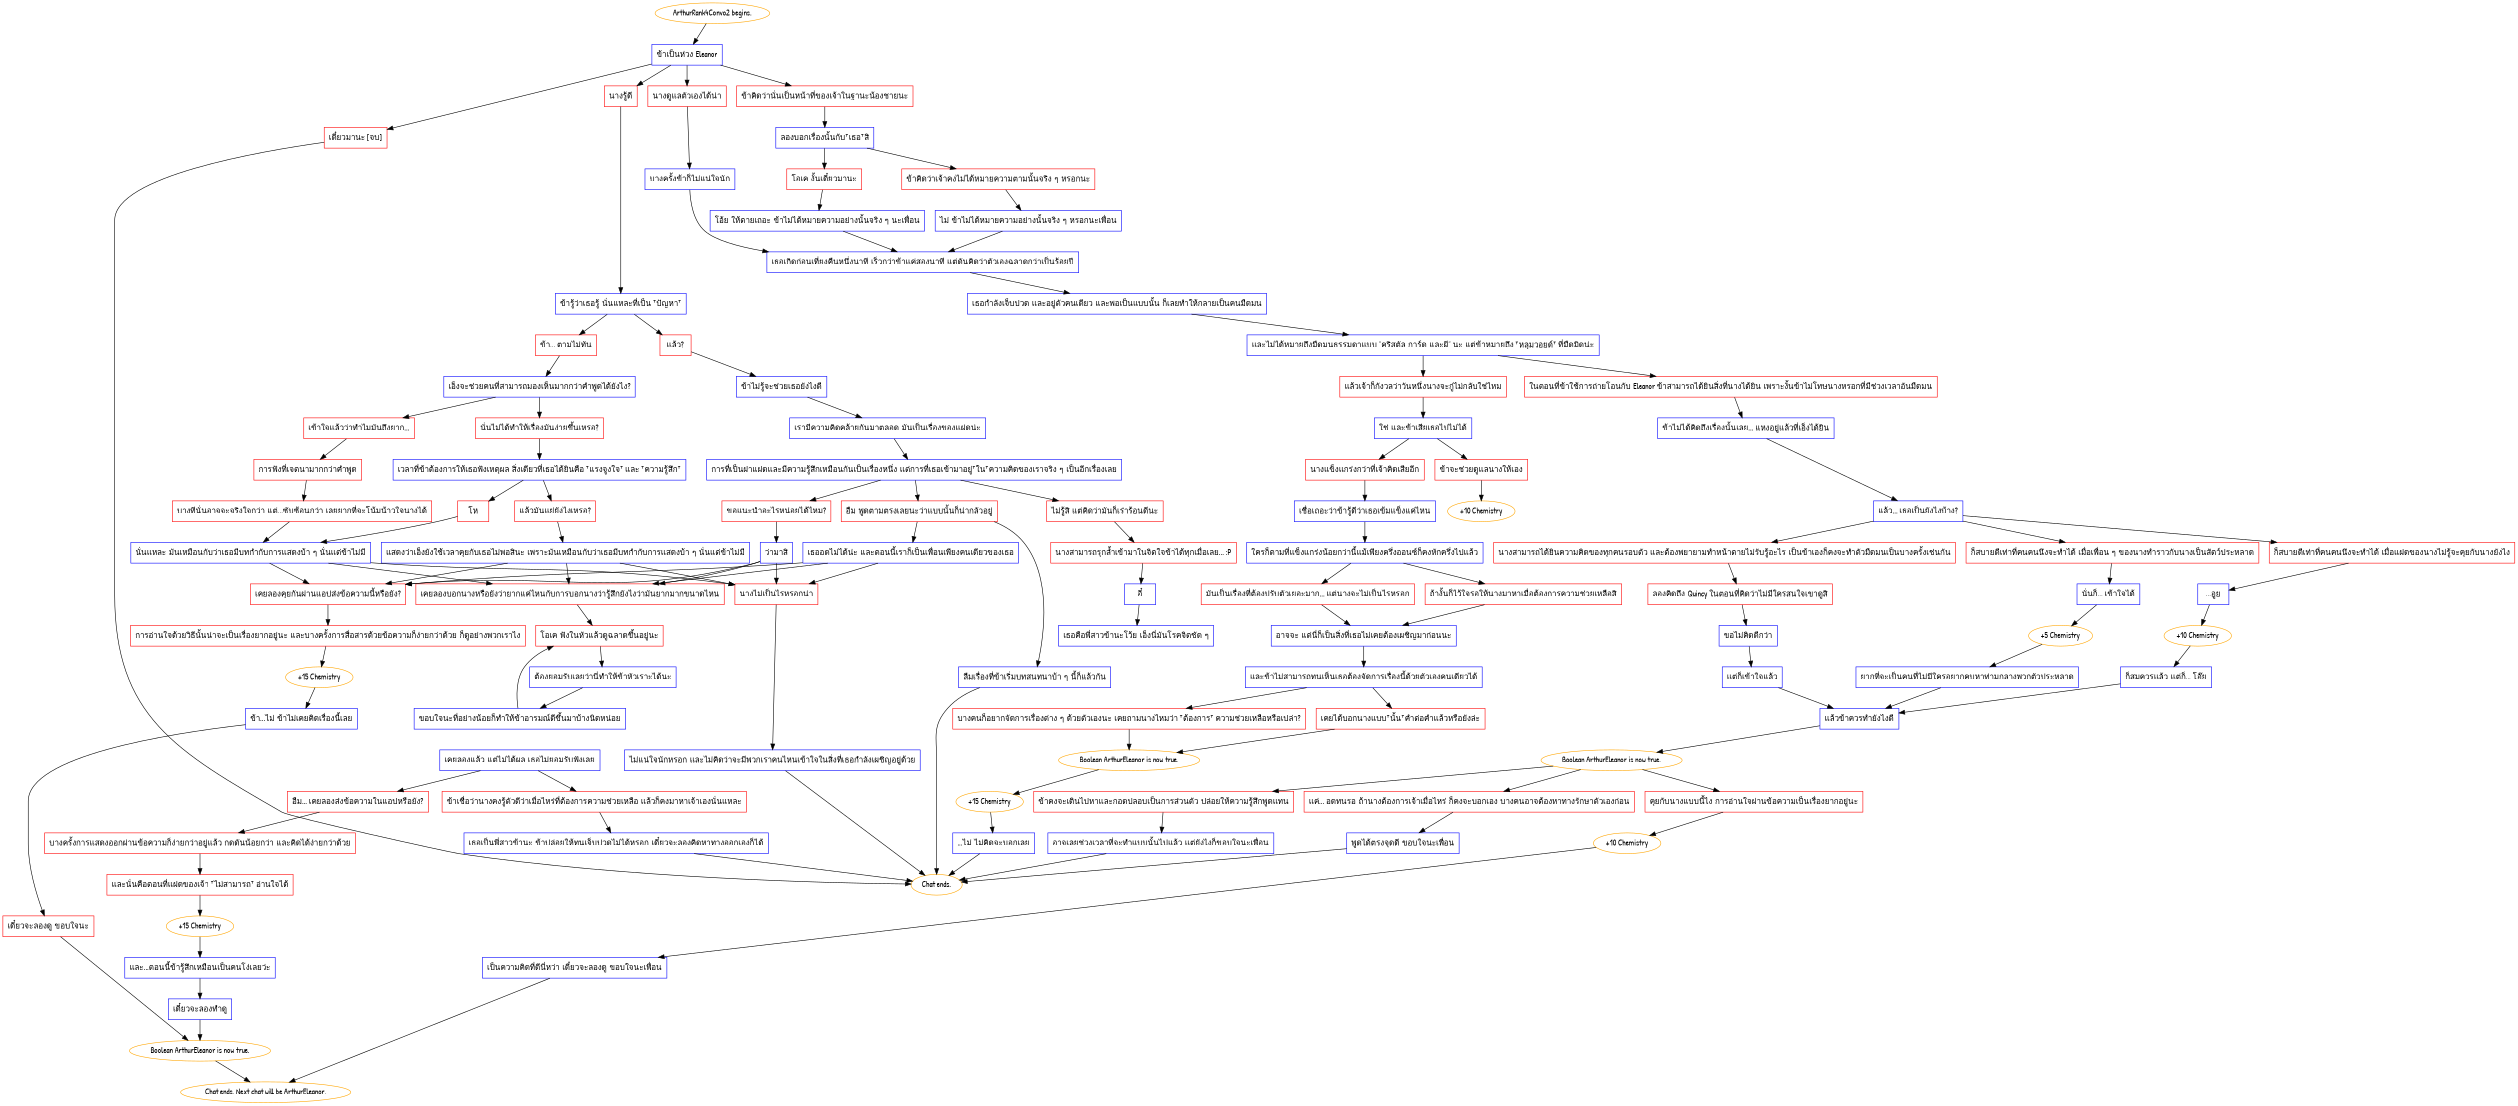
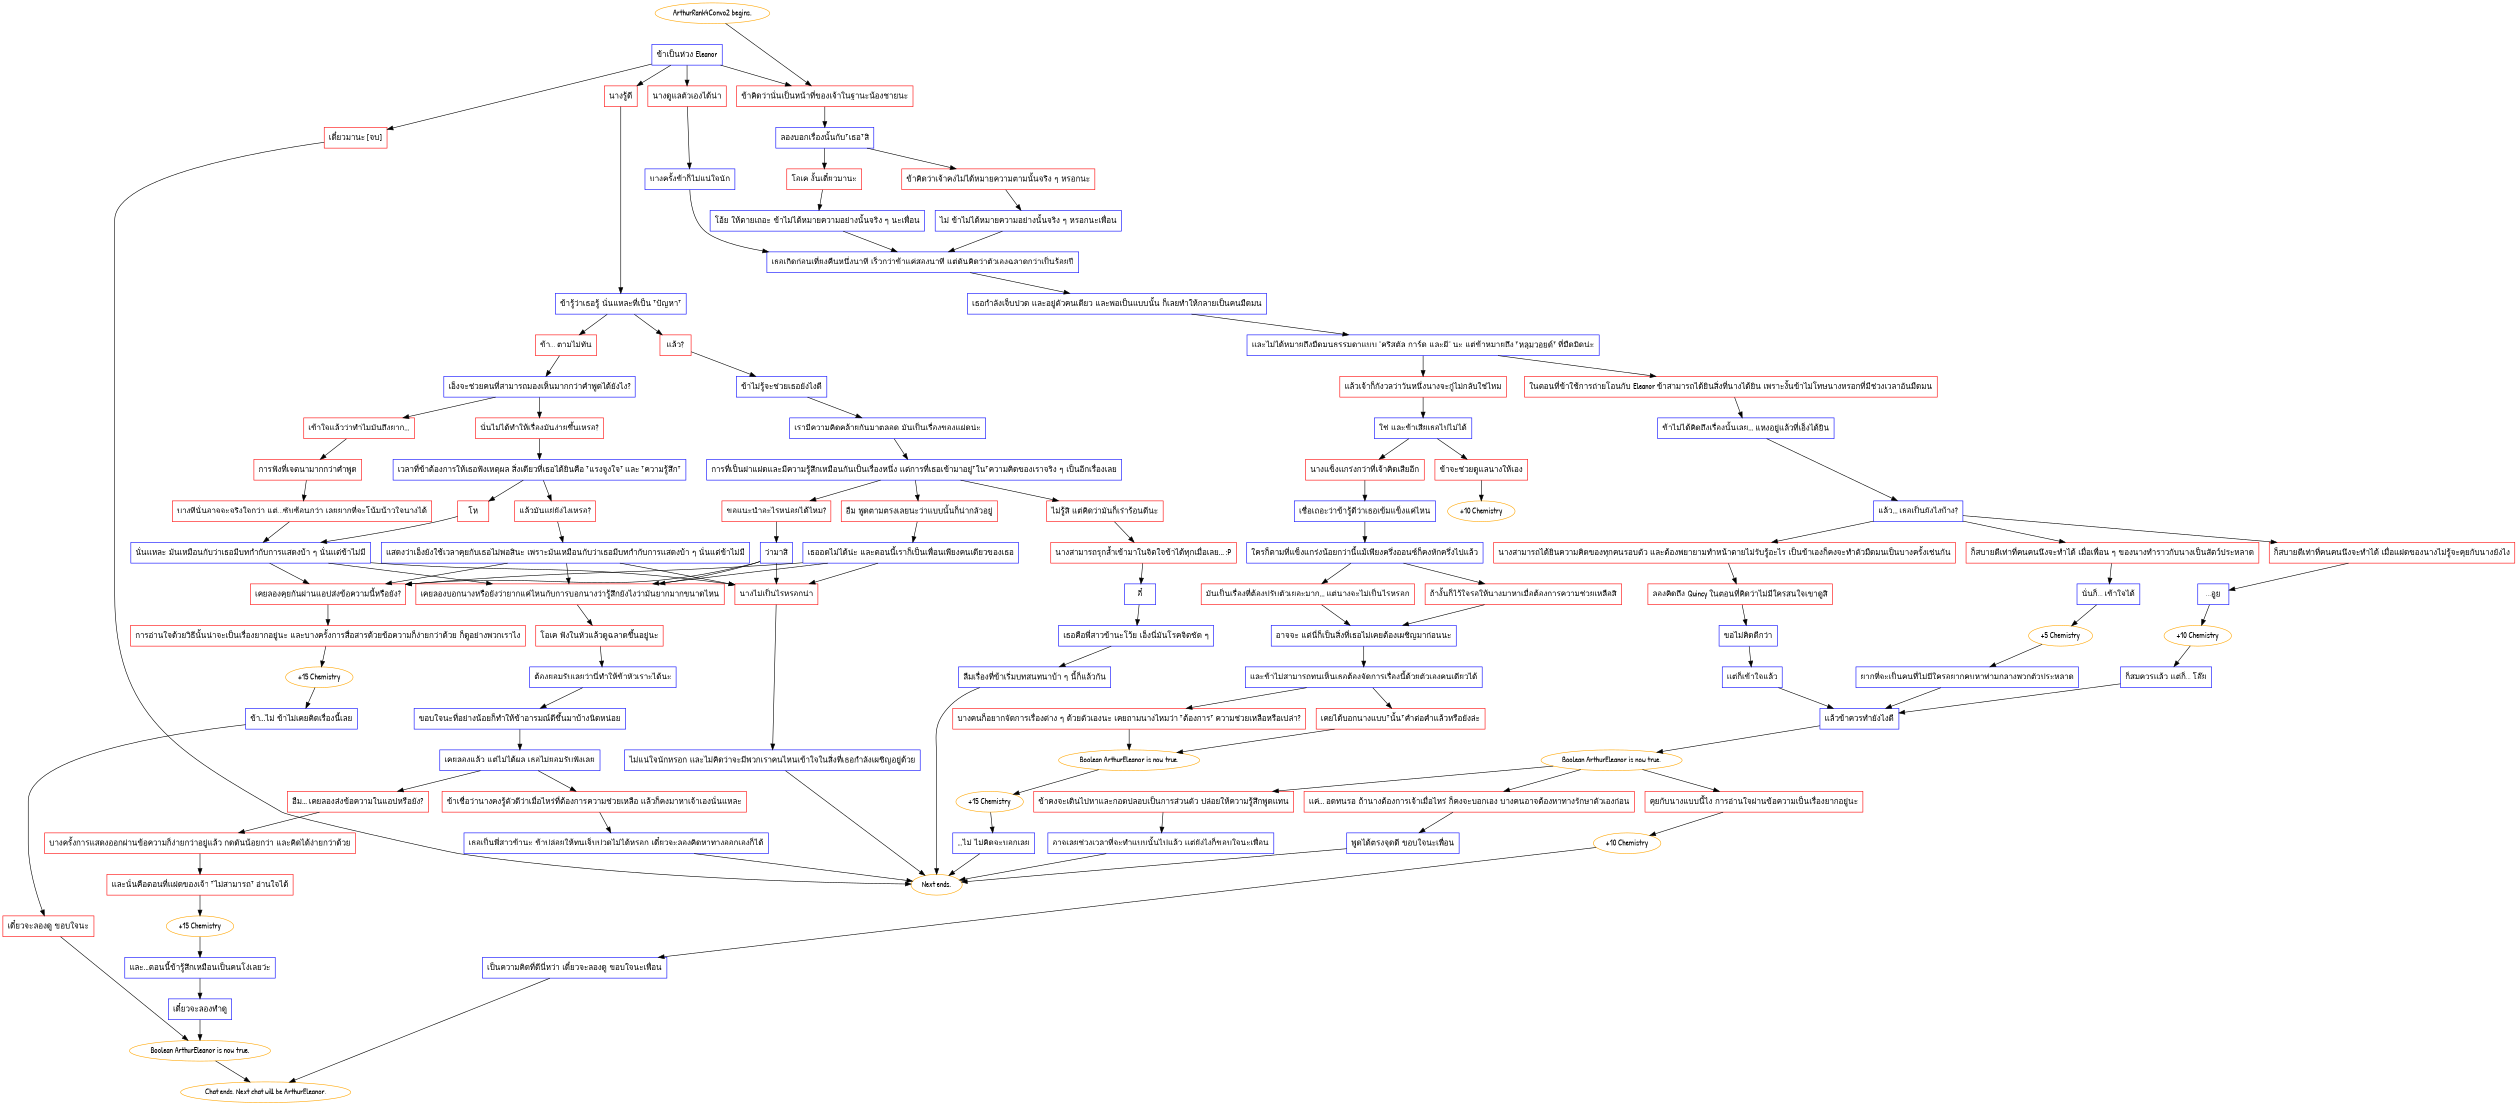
(701, 31) -> (766, 53)
(1041, 582) -> (1088, 655)
(521, 672) -> (520, 737)
(937, 885) -> (937, 885)
